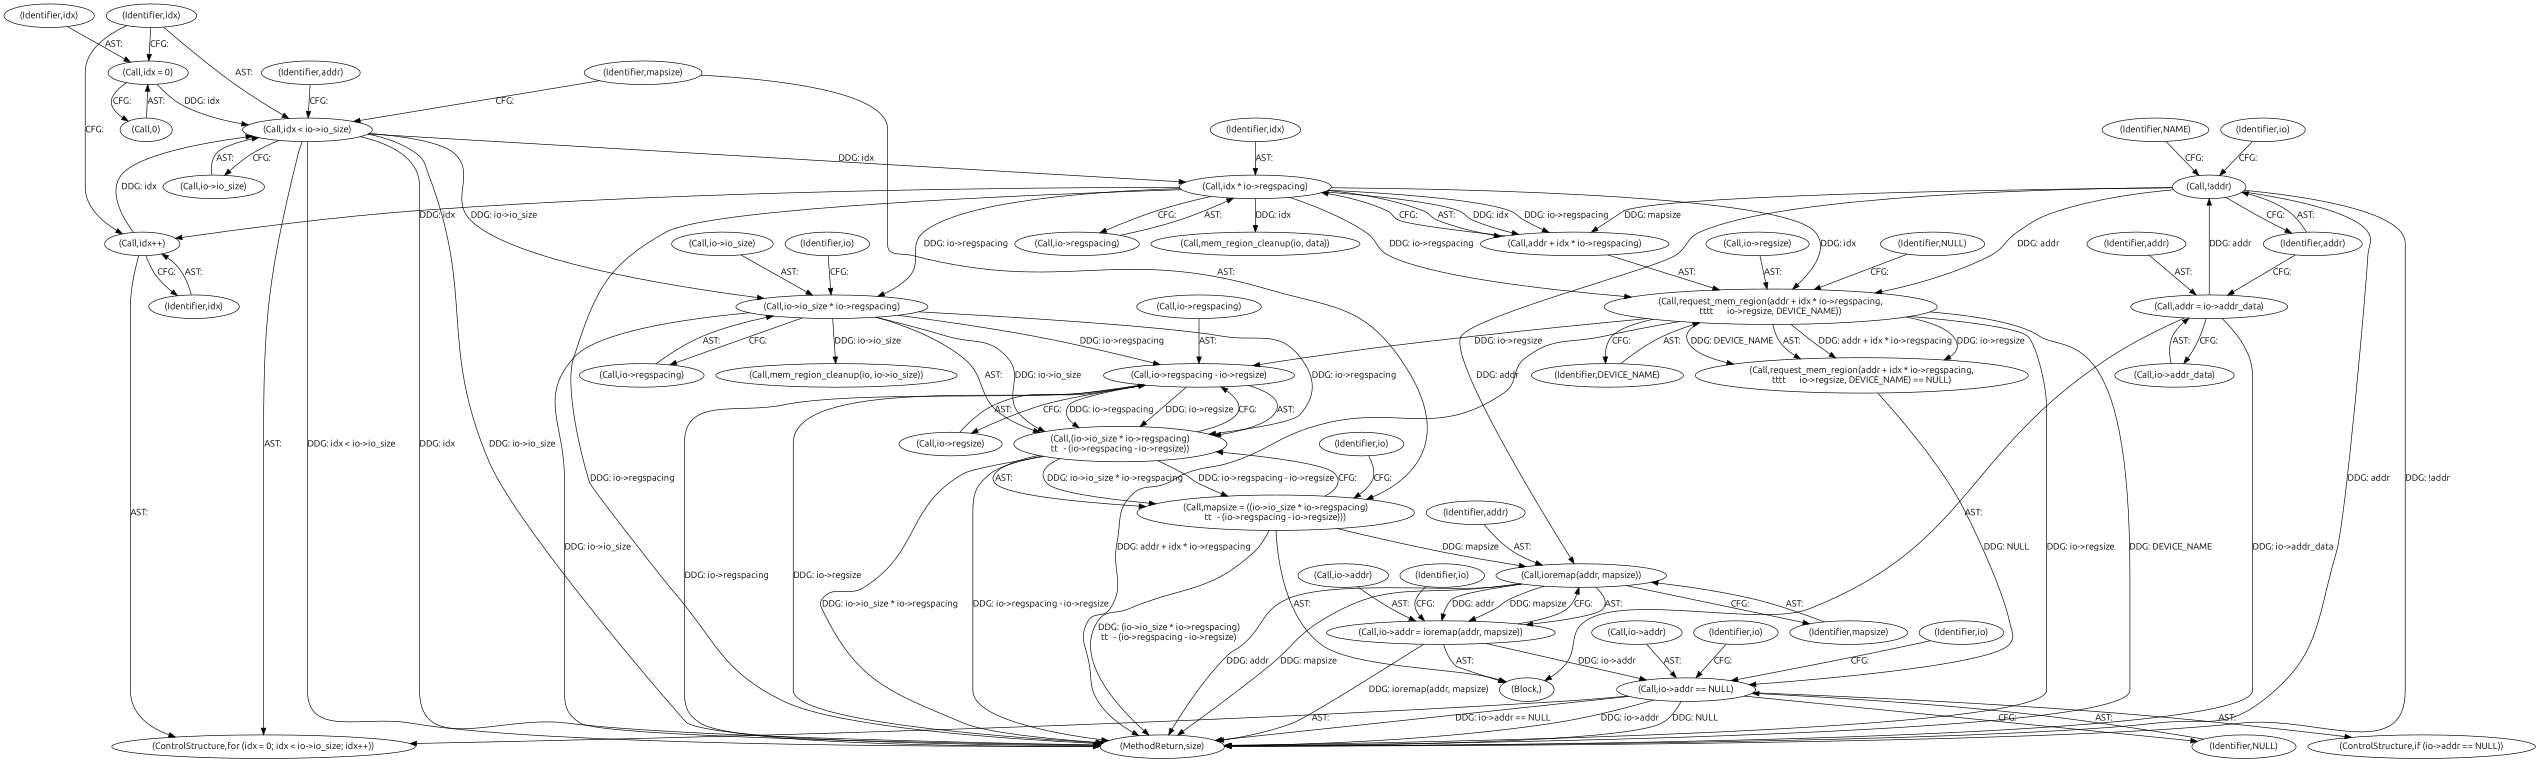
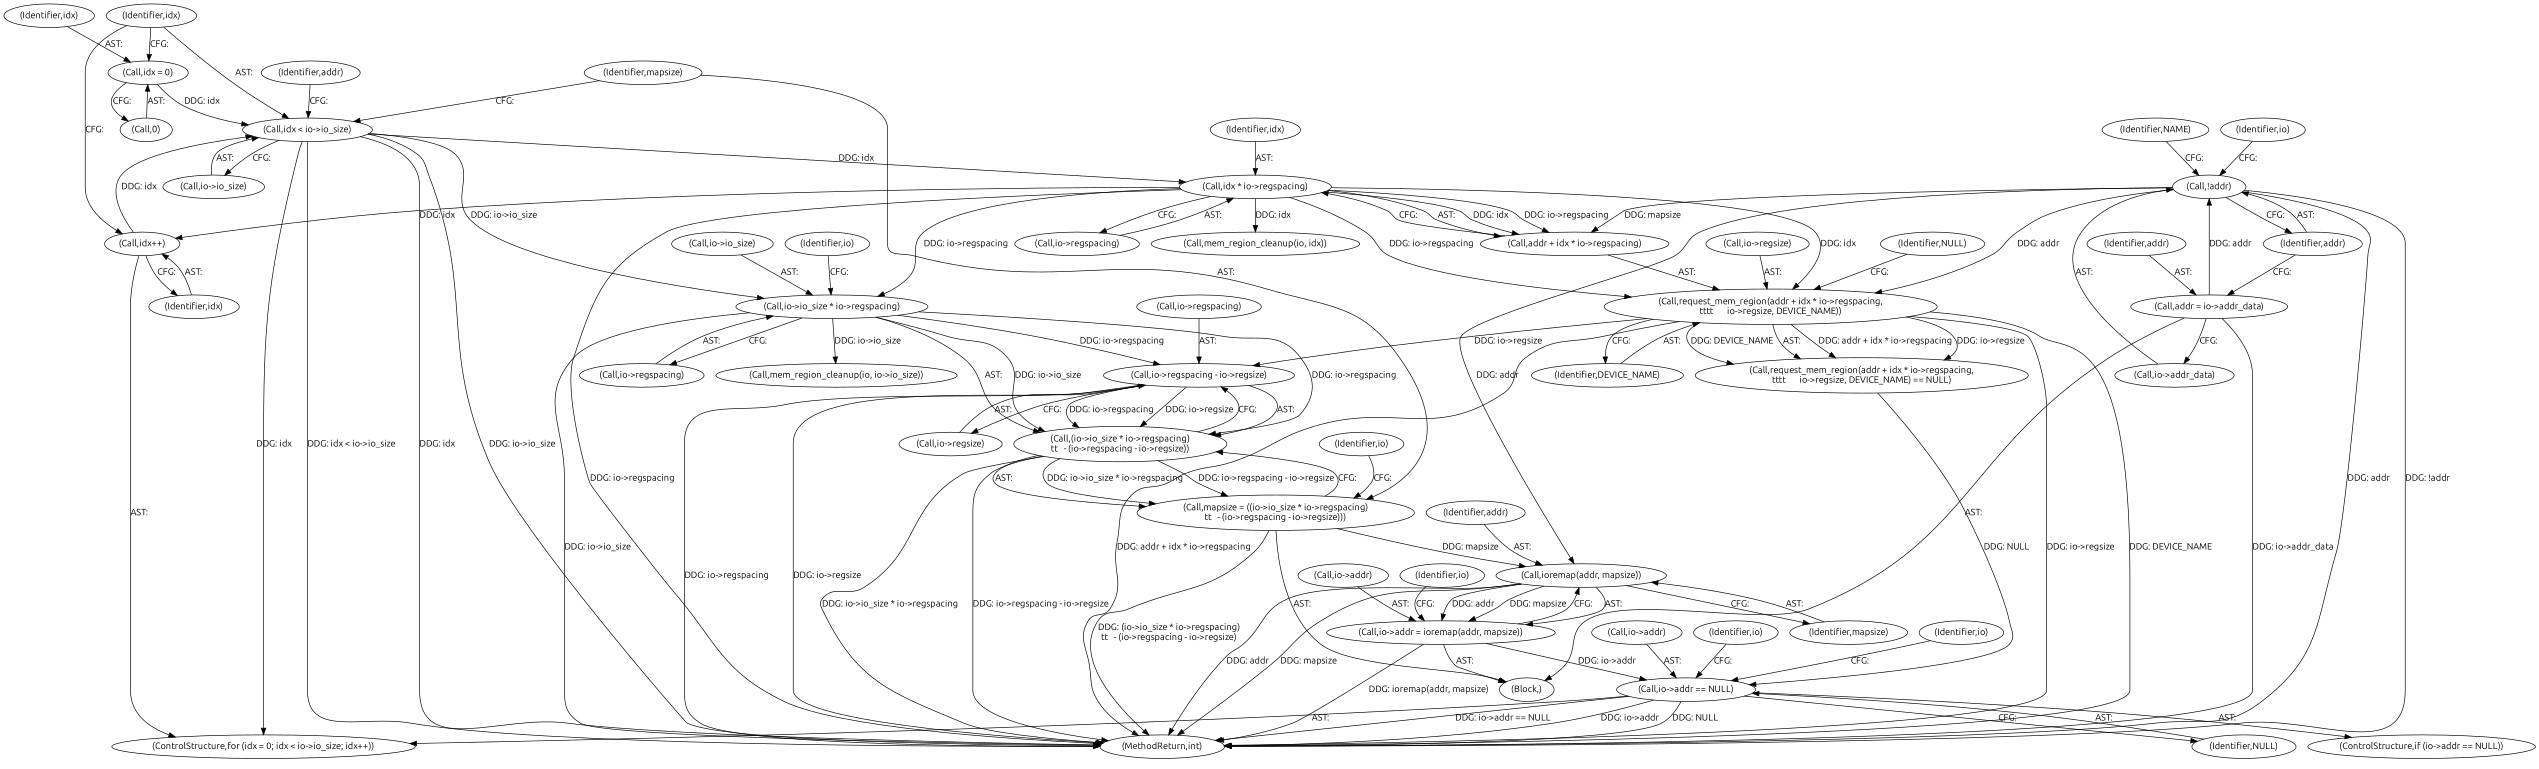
(1255, 244) -> (1255, 244)
(2171, 341) -> (2074, 266)
(274, 444) -> (274, 444)
(1162, 747) -> (1162, 747)
